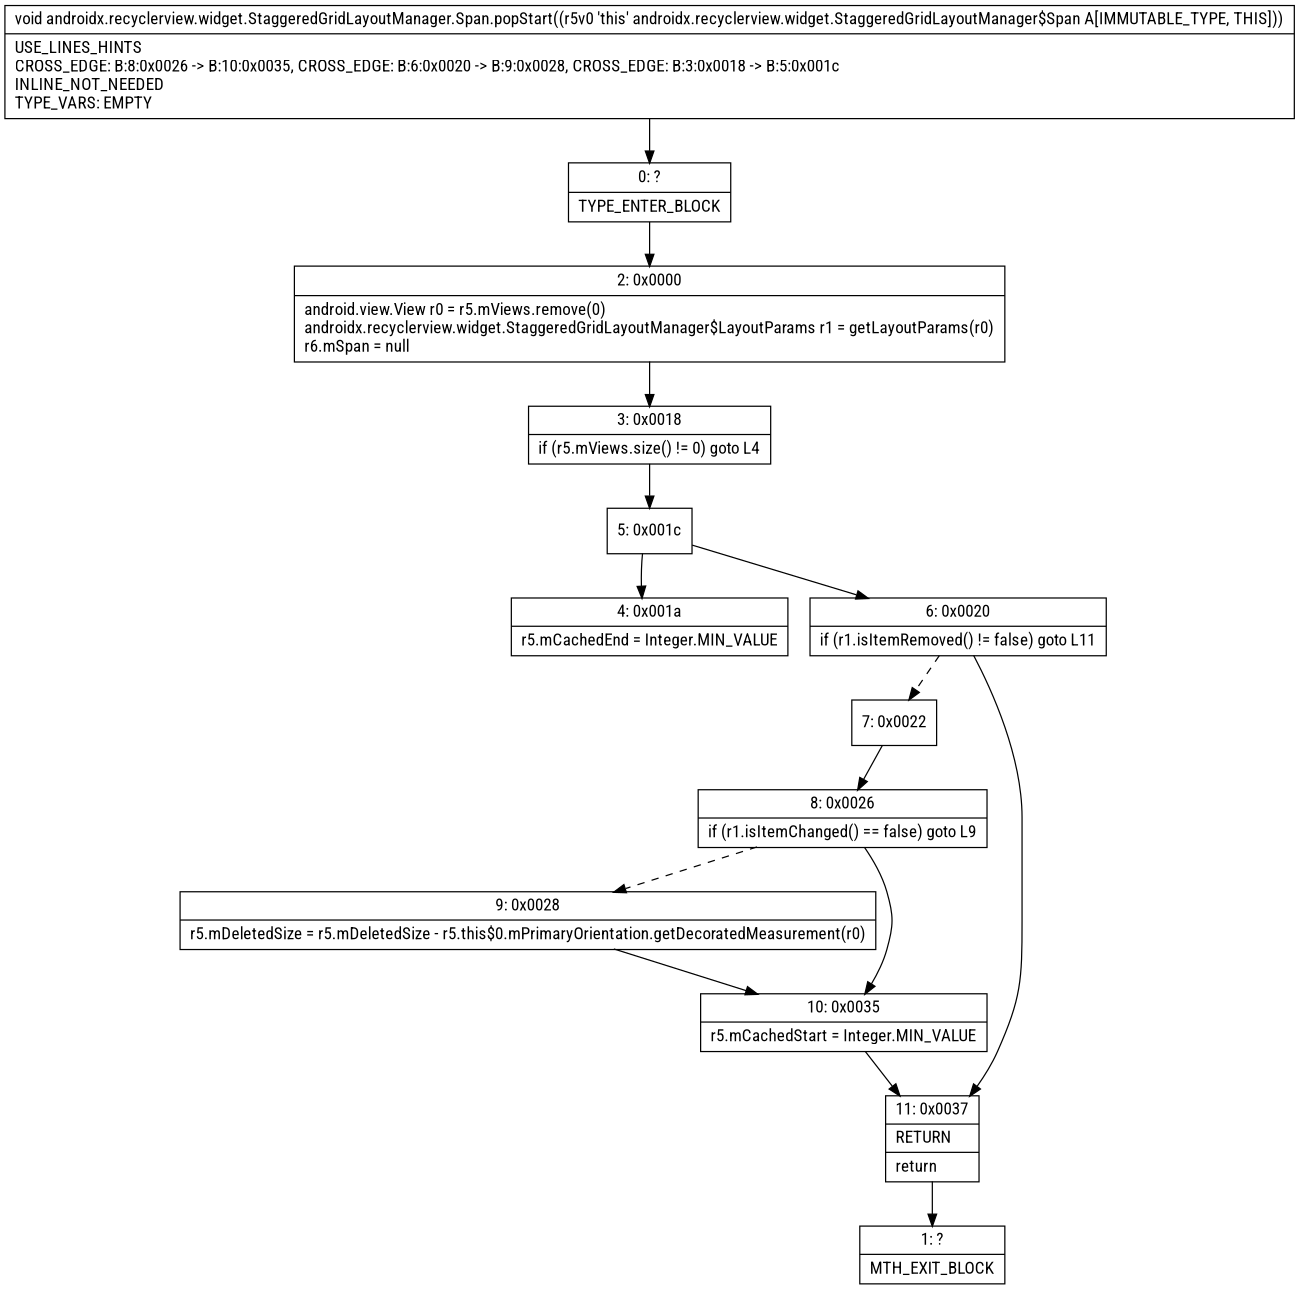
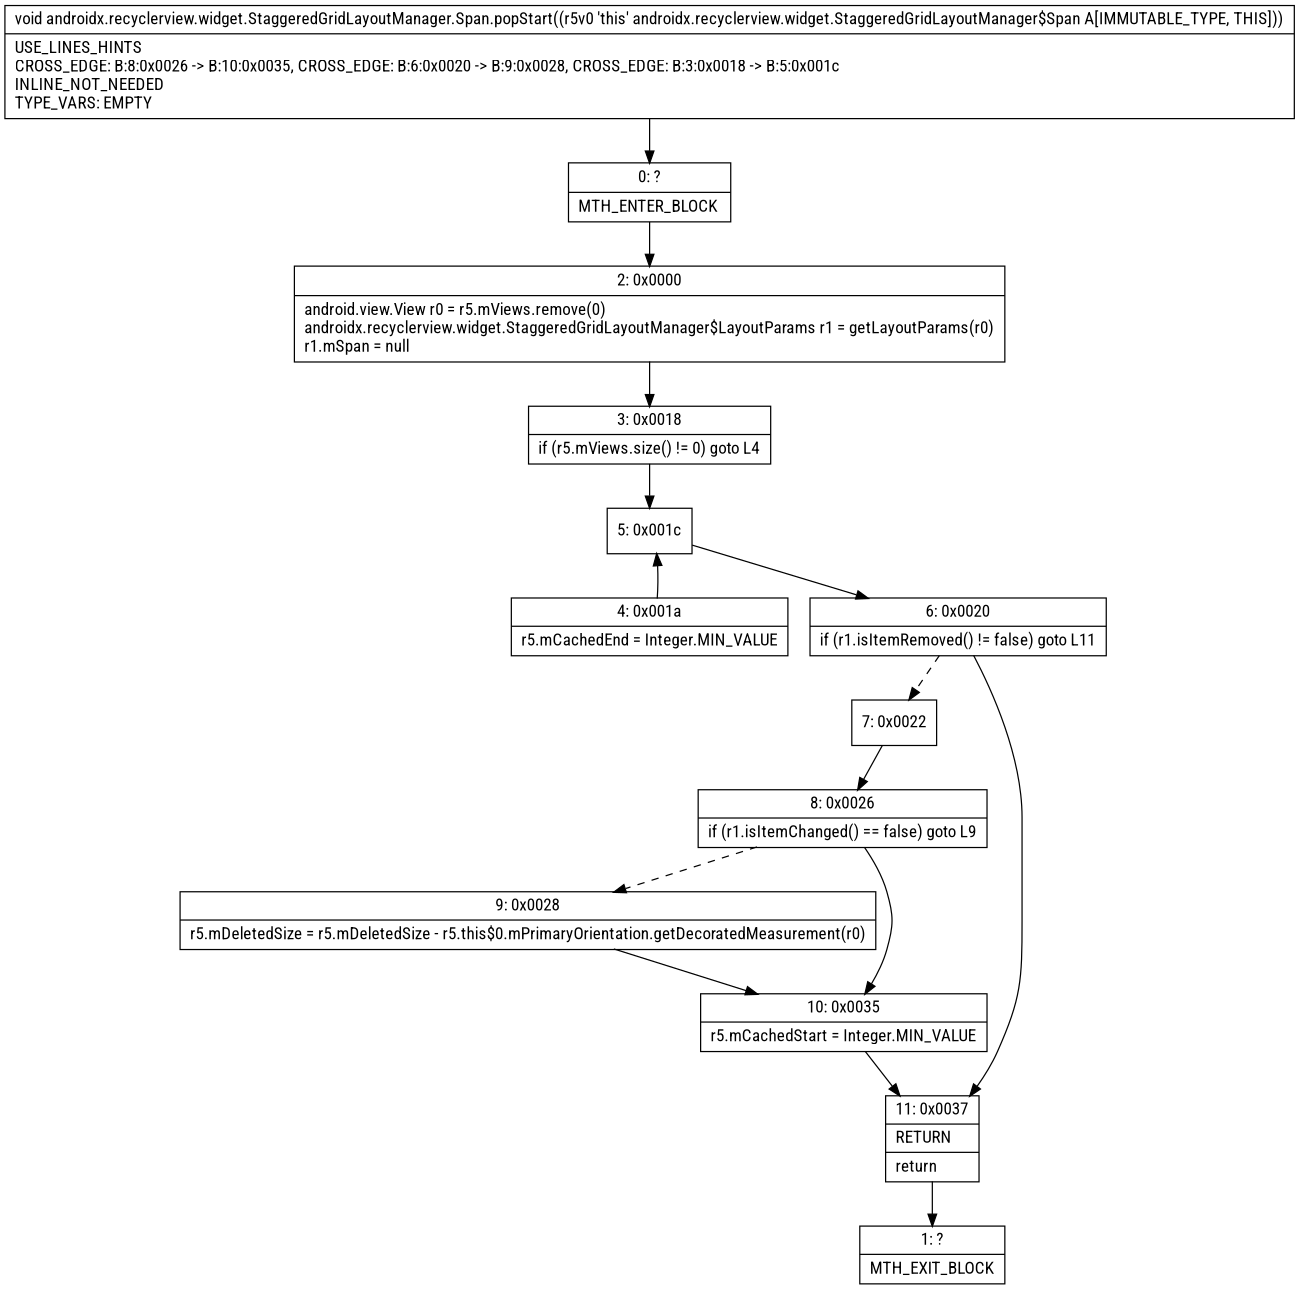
(650, 206) -> (648, 206)
(357, 347) -> (357, 347)
(641, 570) -> (658, 582)
